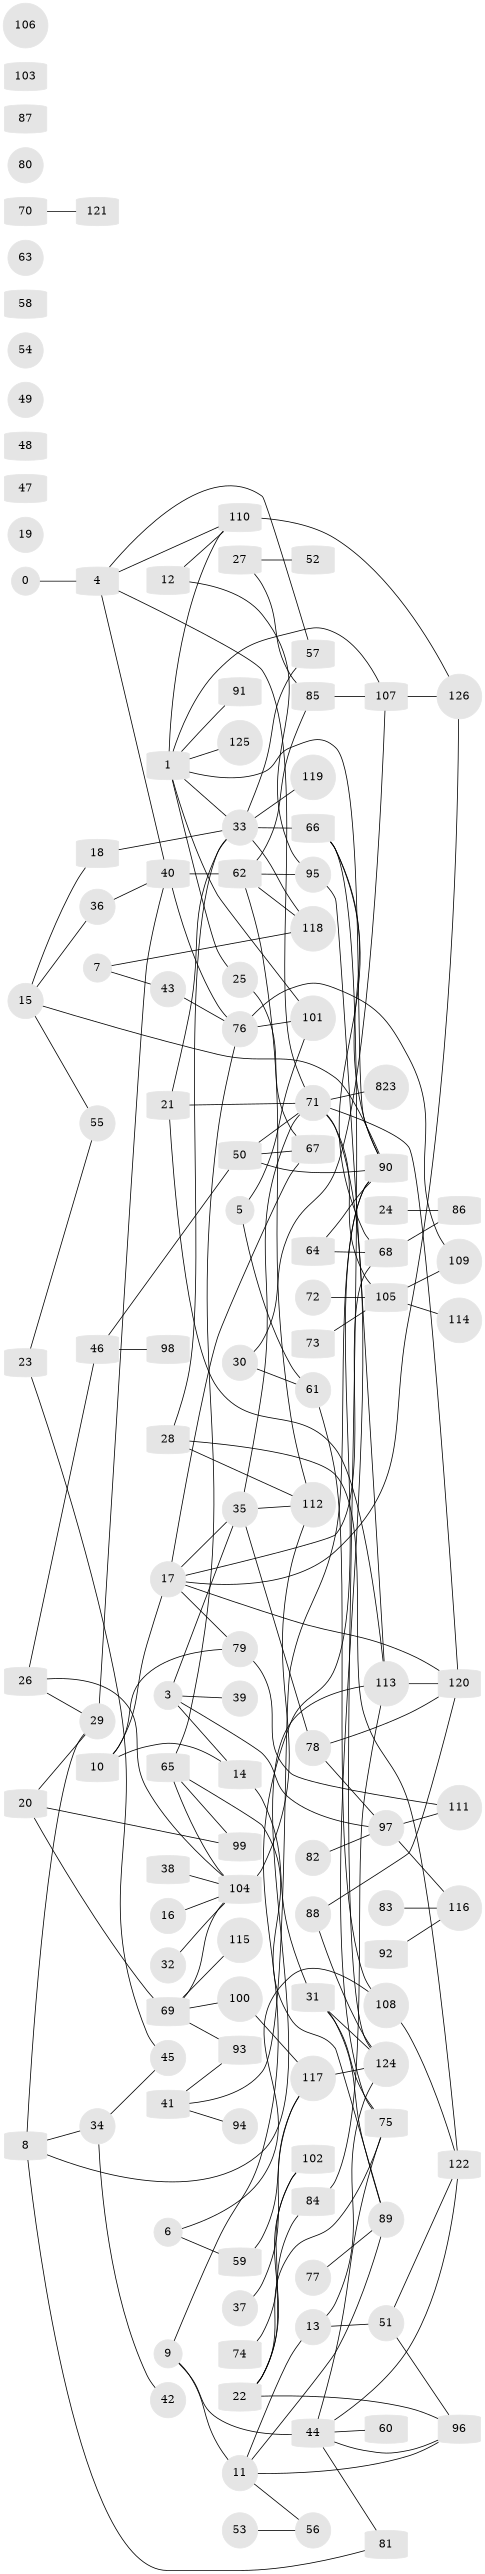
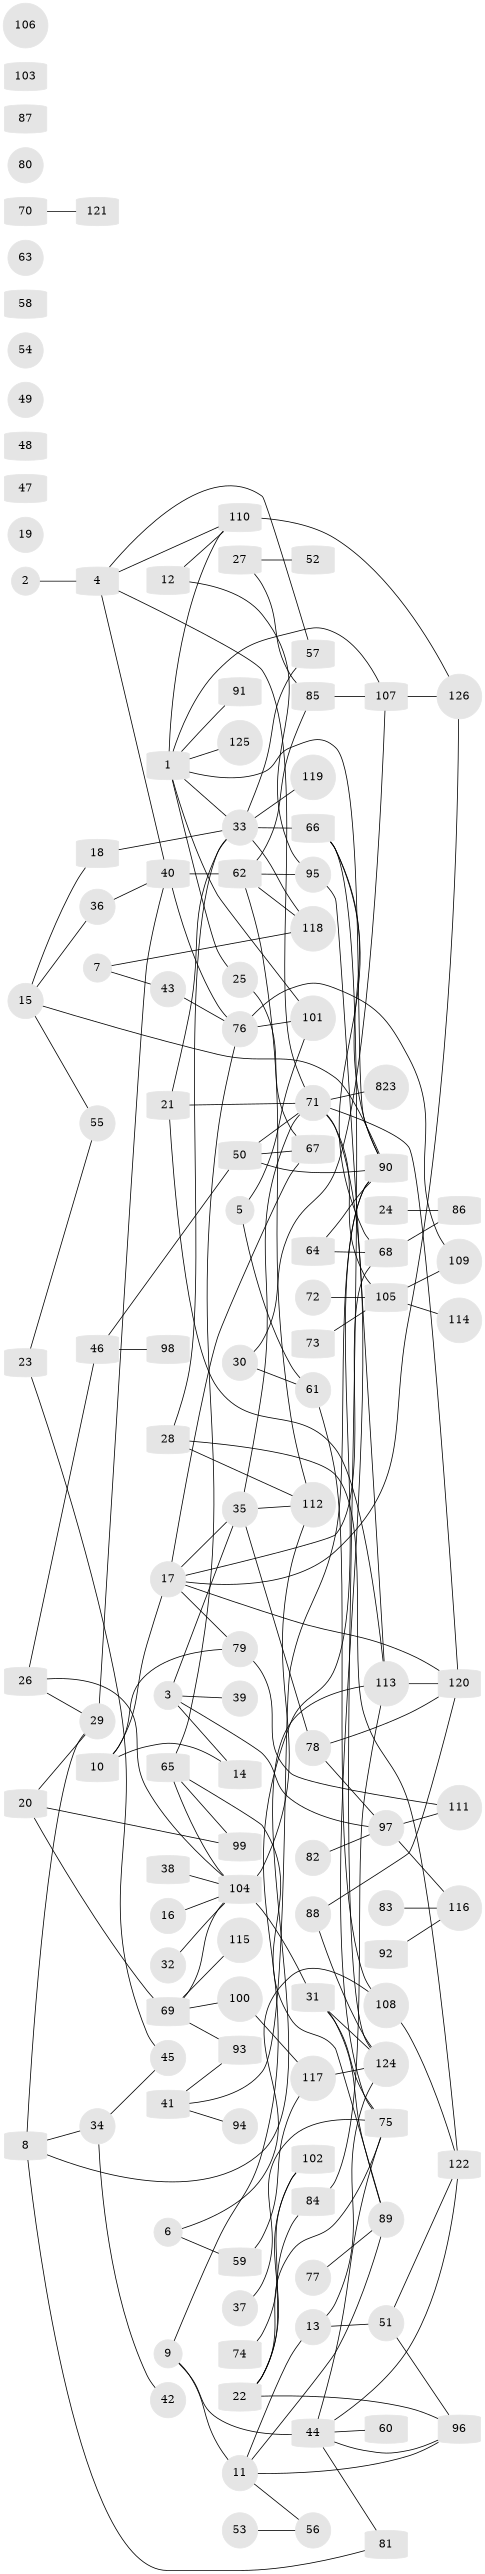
(26, 581) -> (26, 581)
(287, 1925) -> (288, 1950)
(278, 2197) -> (270, 2177)
